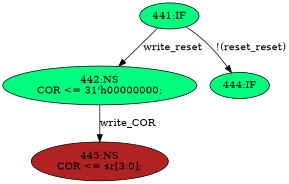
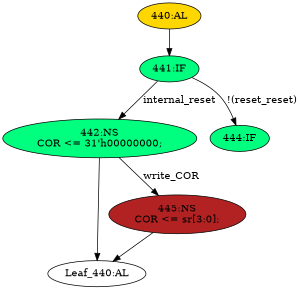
none -> (169, 16)
(173, 47) -> (180, 100)
none -> (97, 274)
